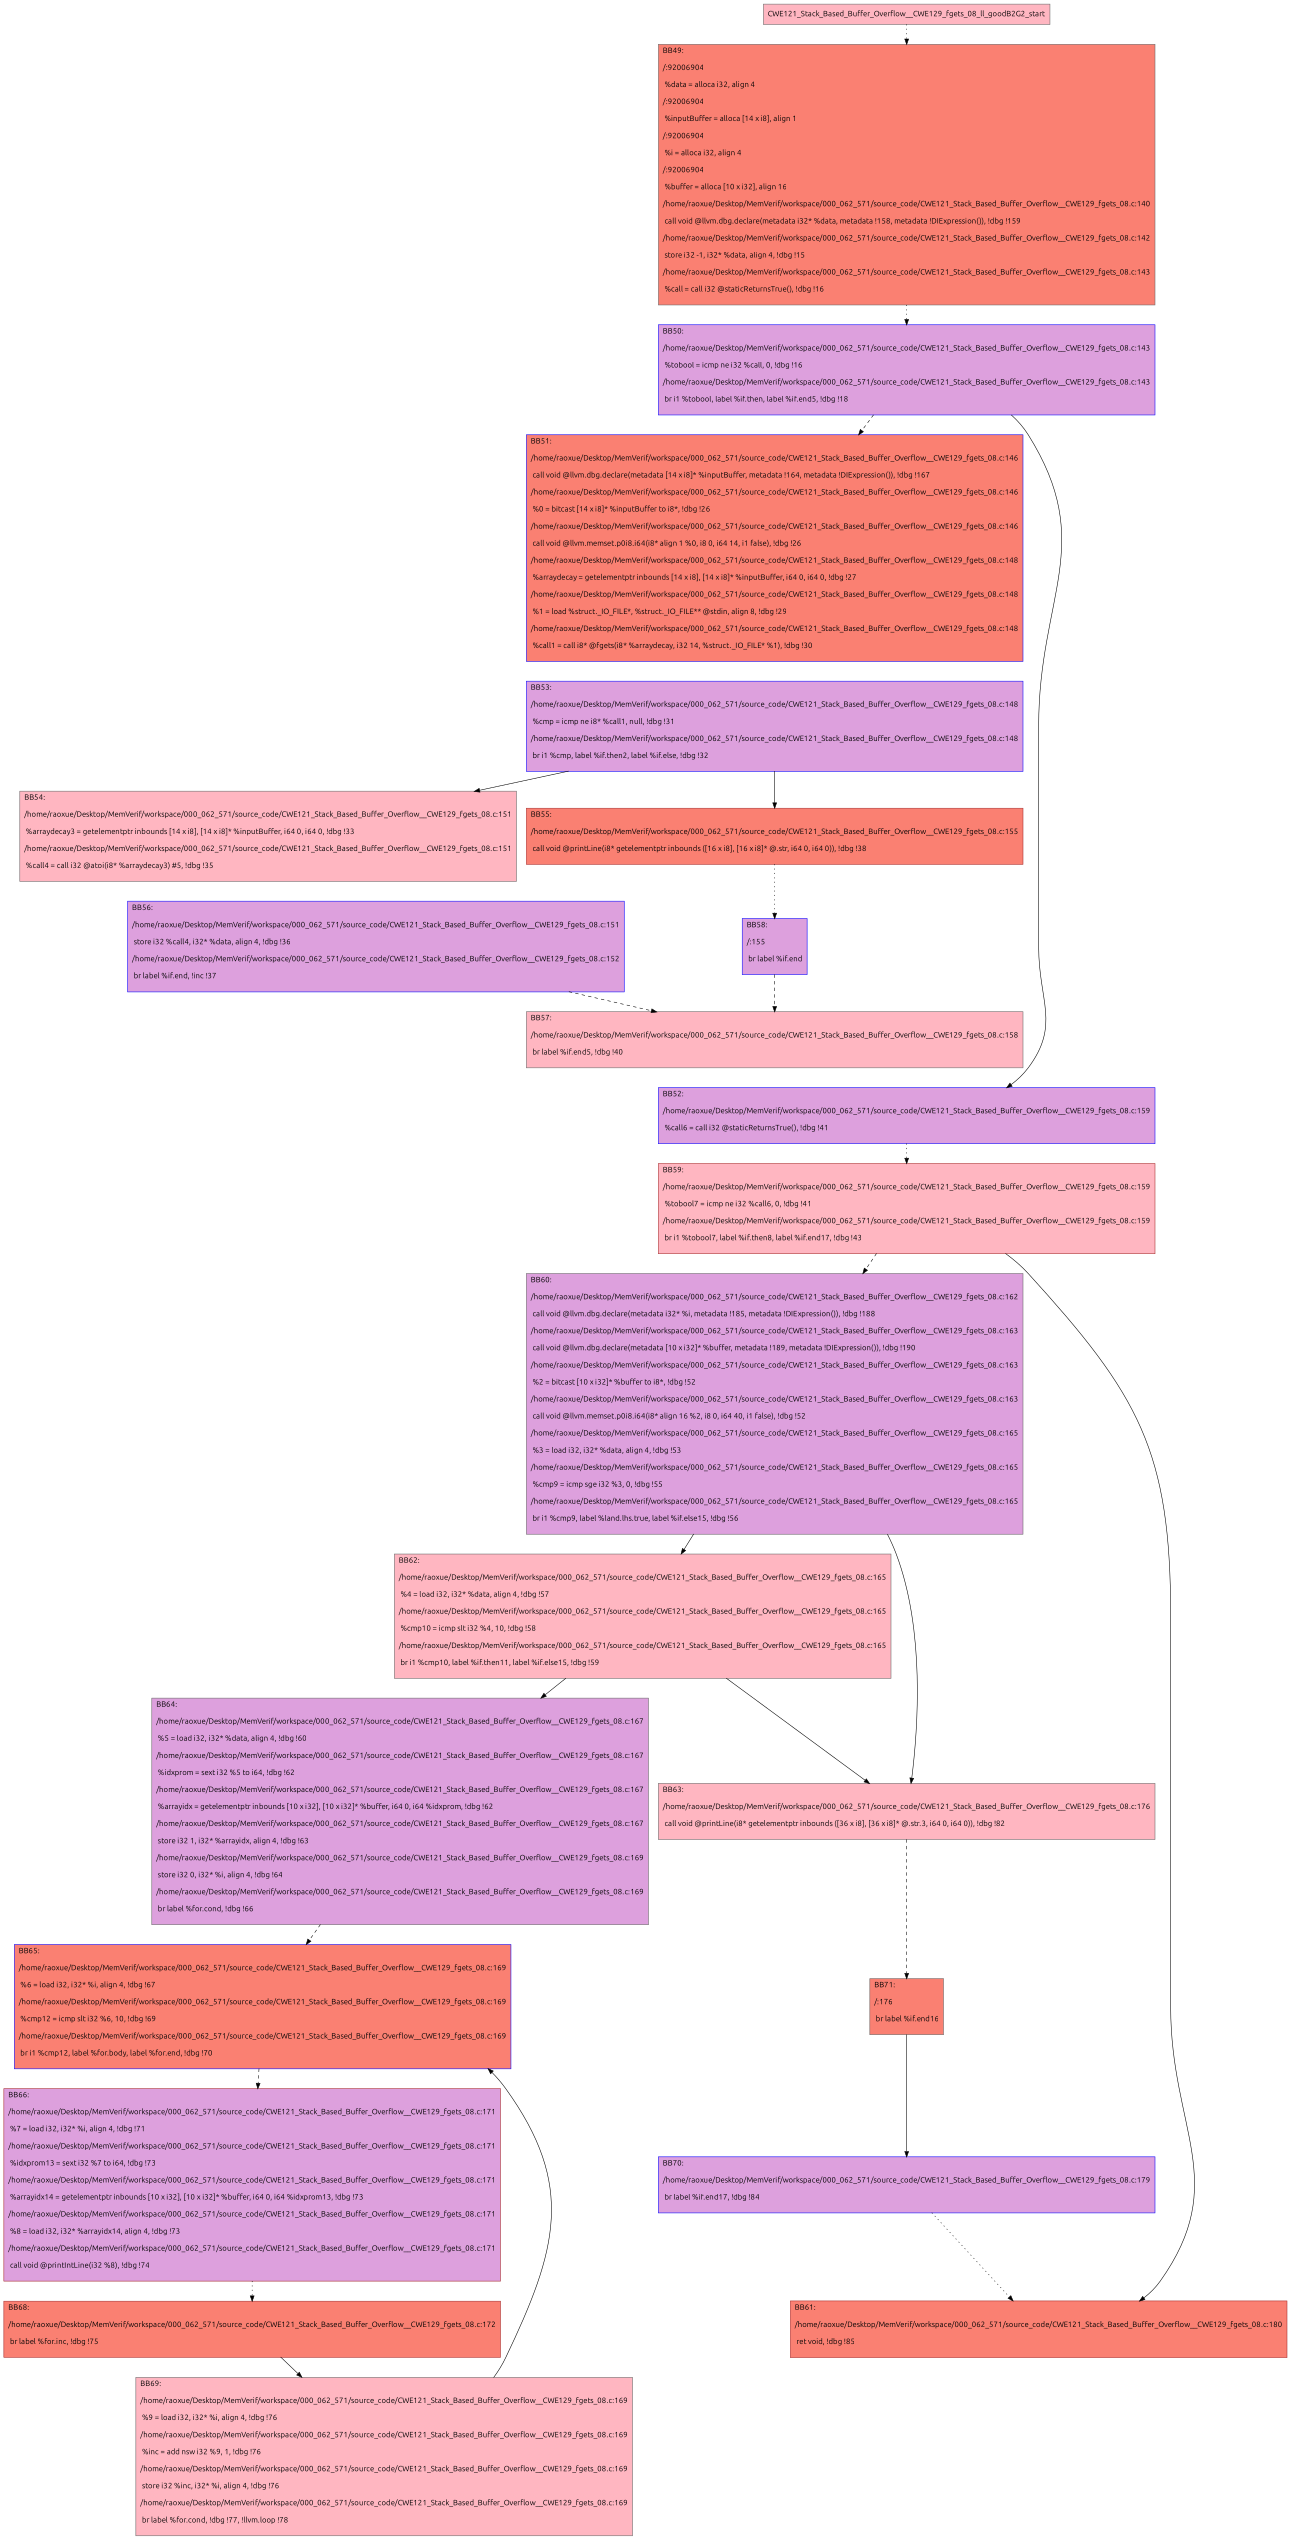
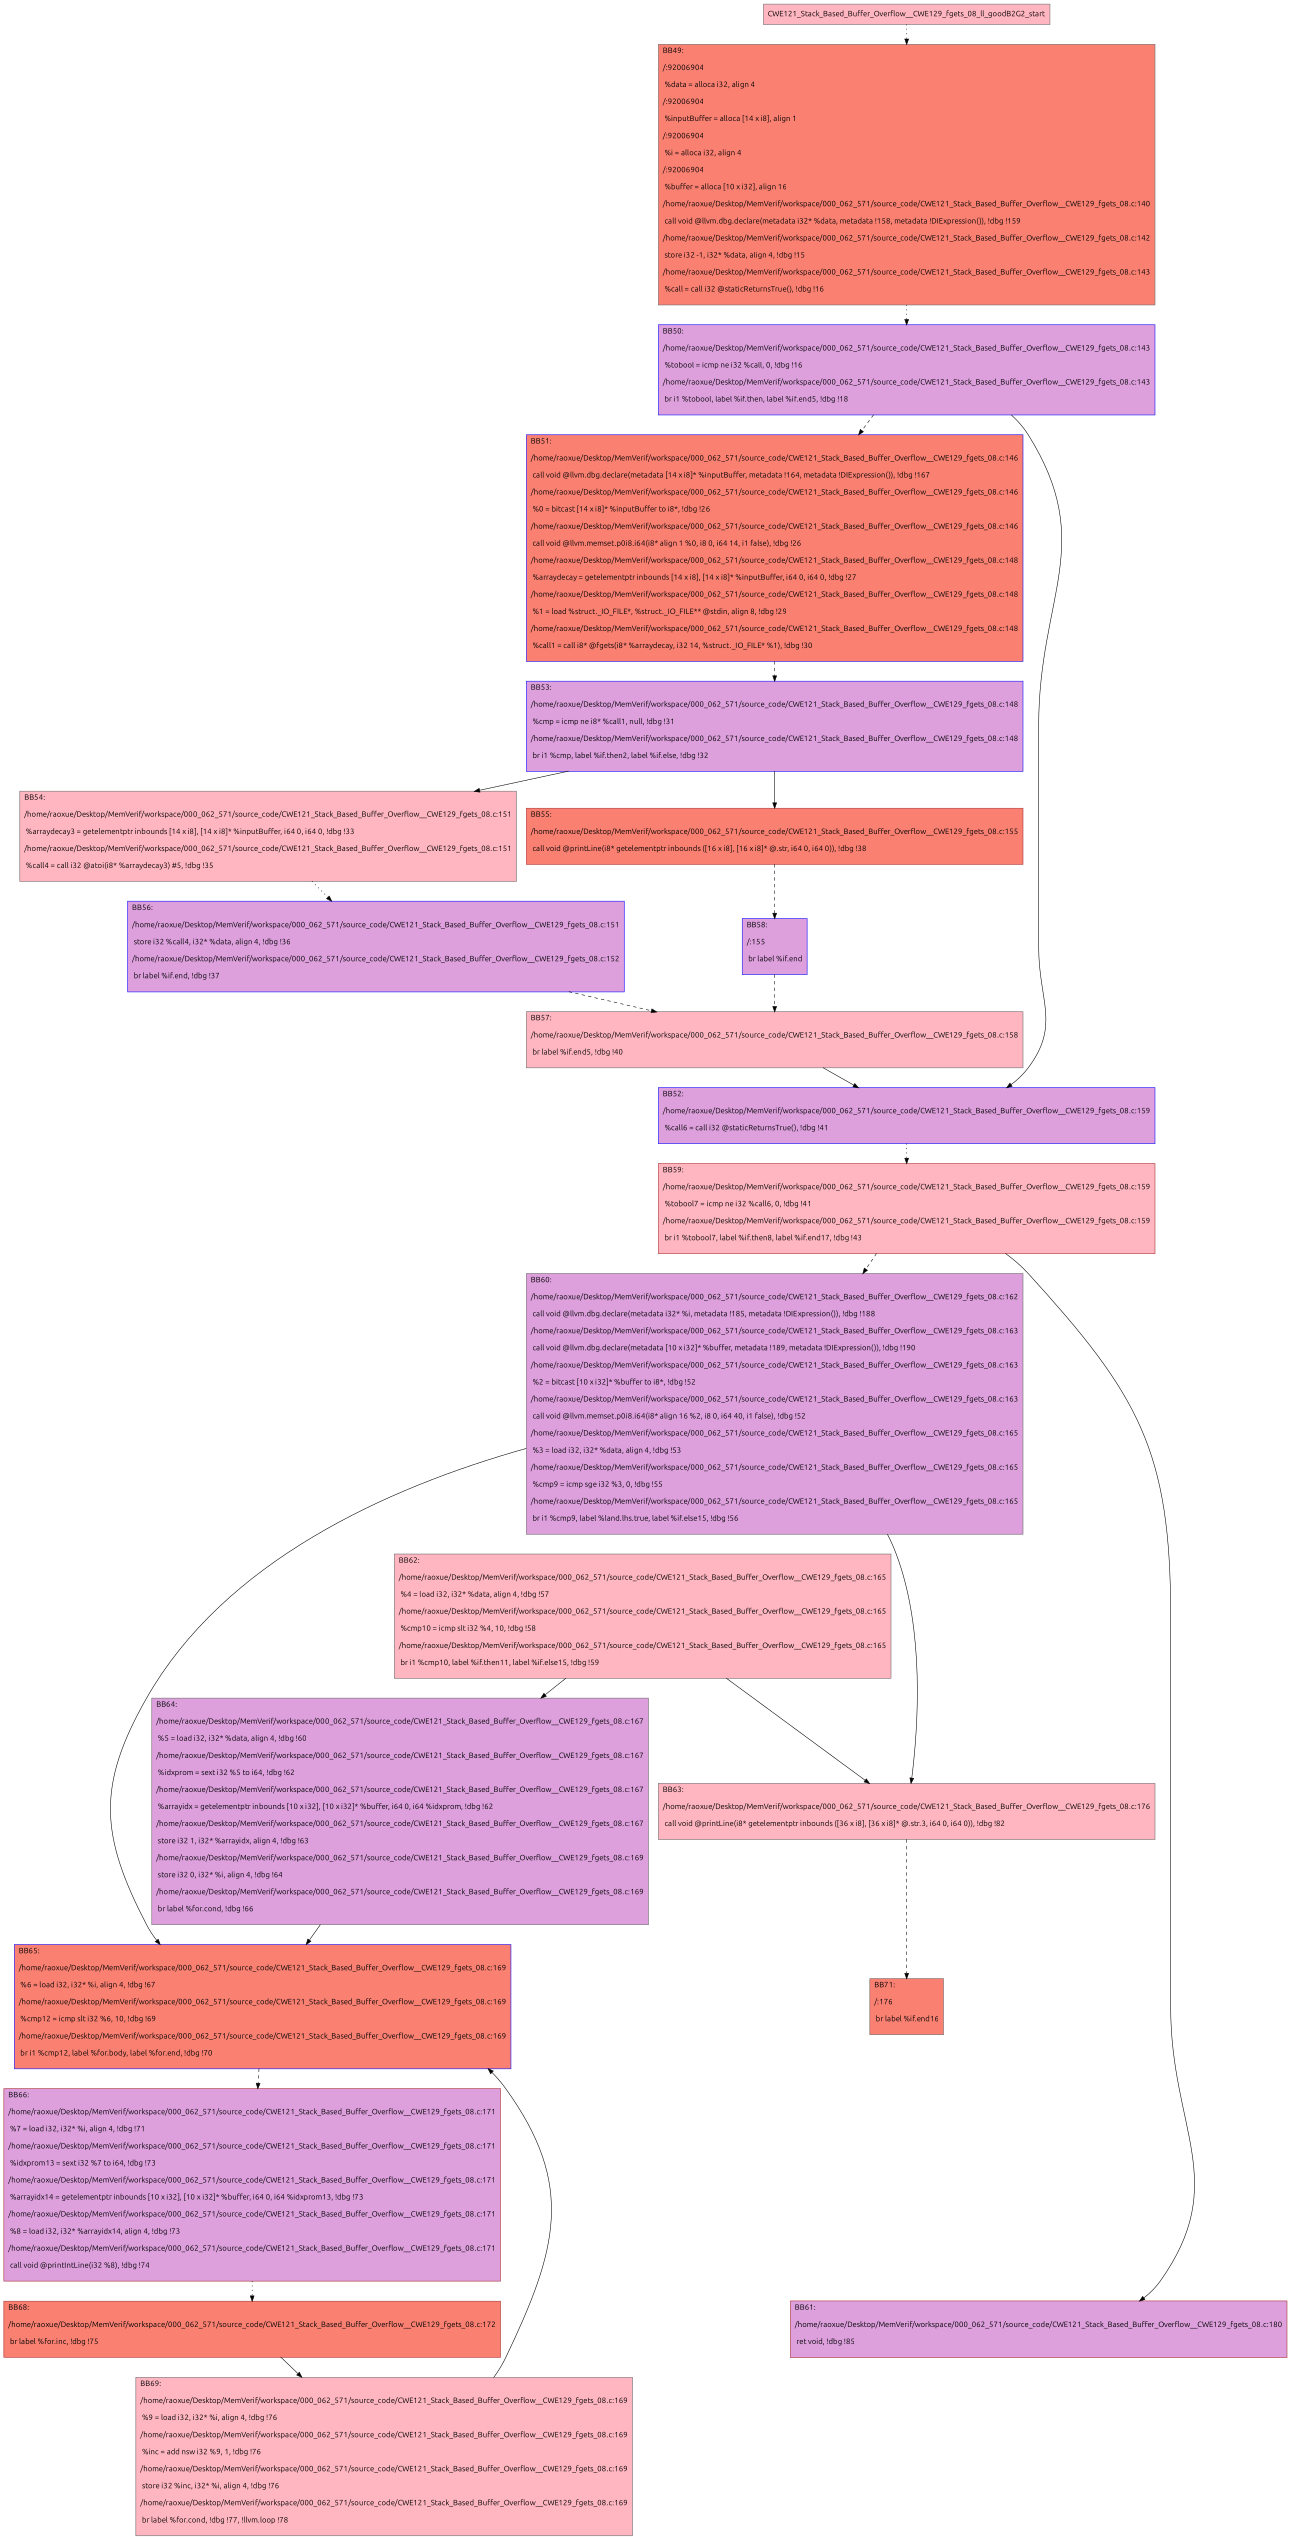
none -> (775, 668)
none -> (320, 889)
(775, 889) -> (775, 889)
(174, 976) -> (176, 976)
none -> (838, 1076)
(689, 1542) -> (210, 1617)
(315, 1932) -> (315, 1932)
(907, 2185) -> none
(1039, 2329) -> (1039, 2329)
